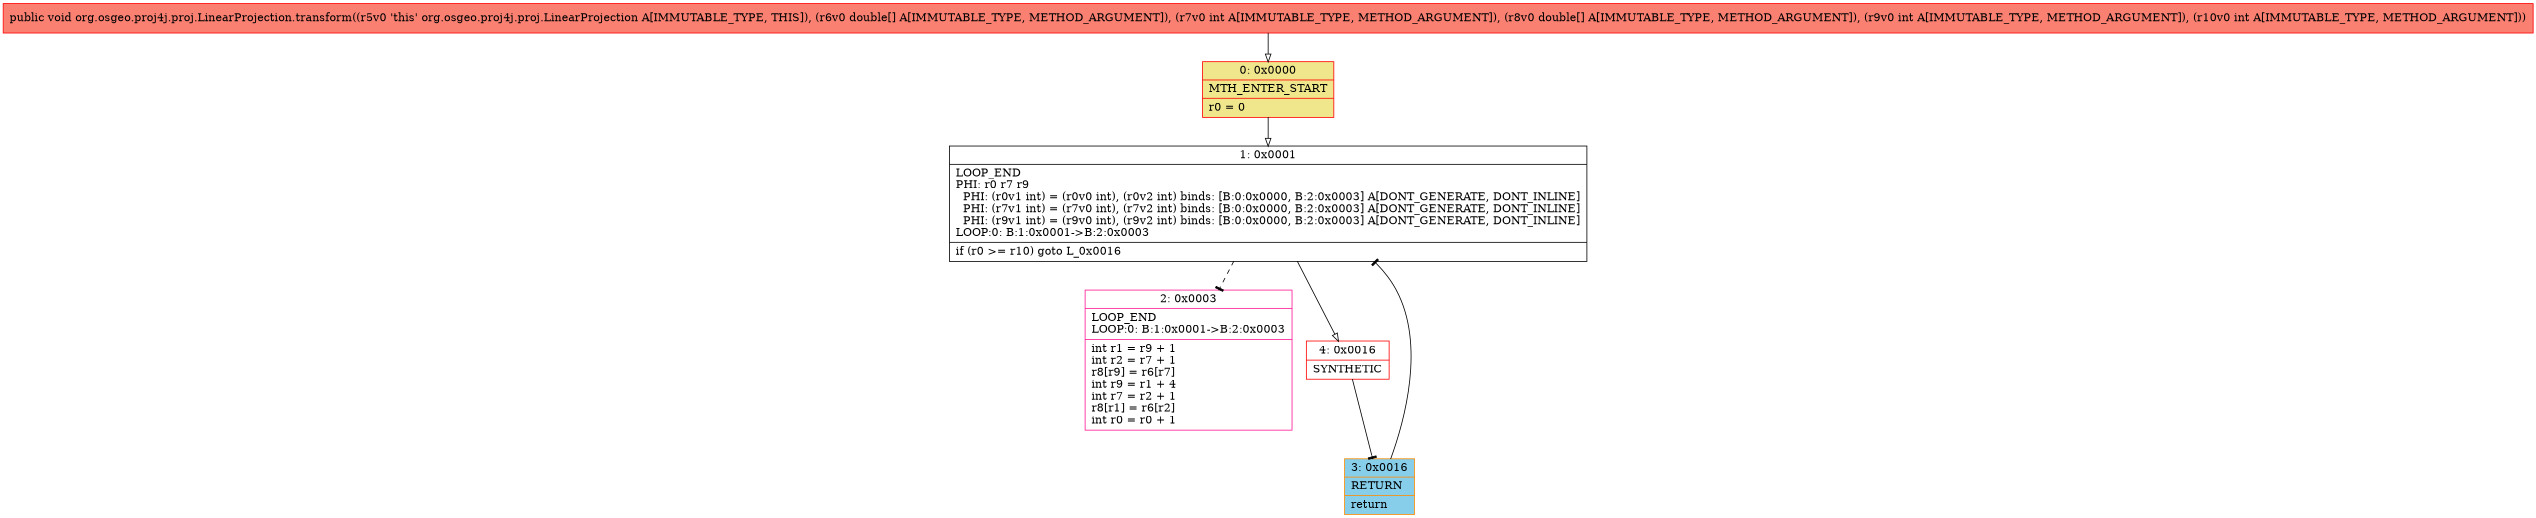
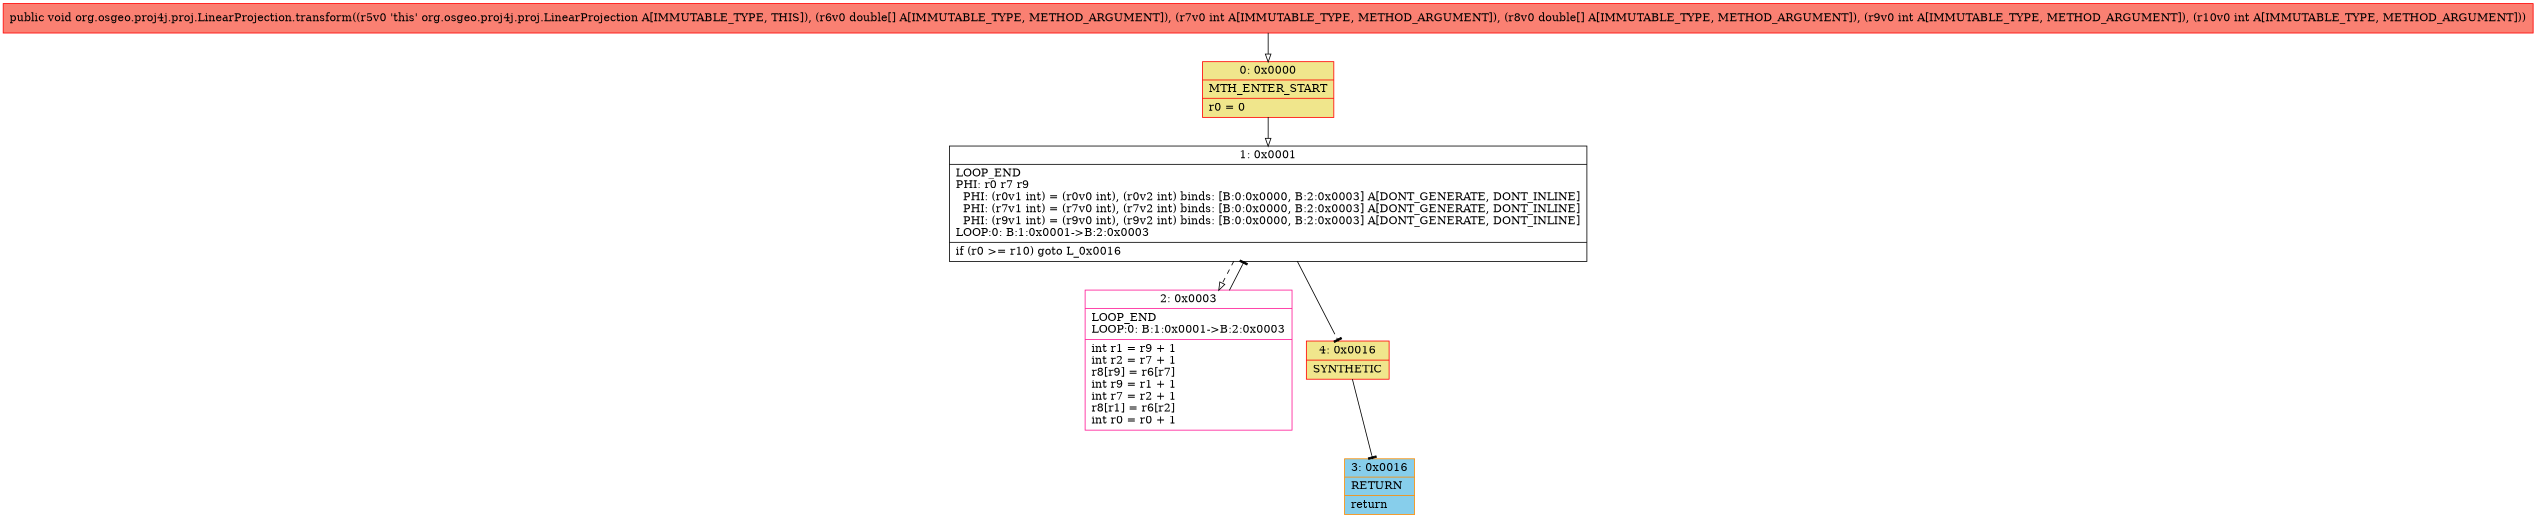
(1227, 274) -> (1227, 274)
(1316, 298) -> (1316, 298)
(1411, 358) -> (1236, 277)
(1348, 360) -> (1348, 360)
(1134, 384) -> (1134, 384)
